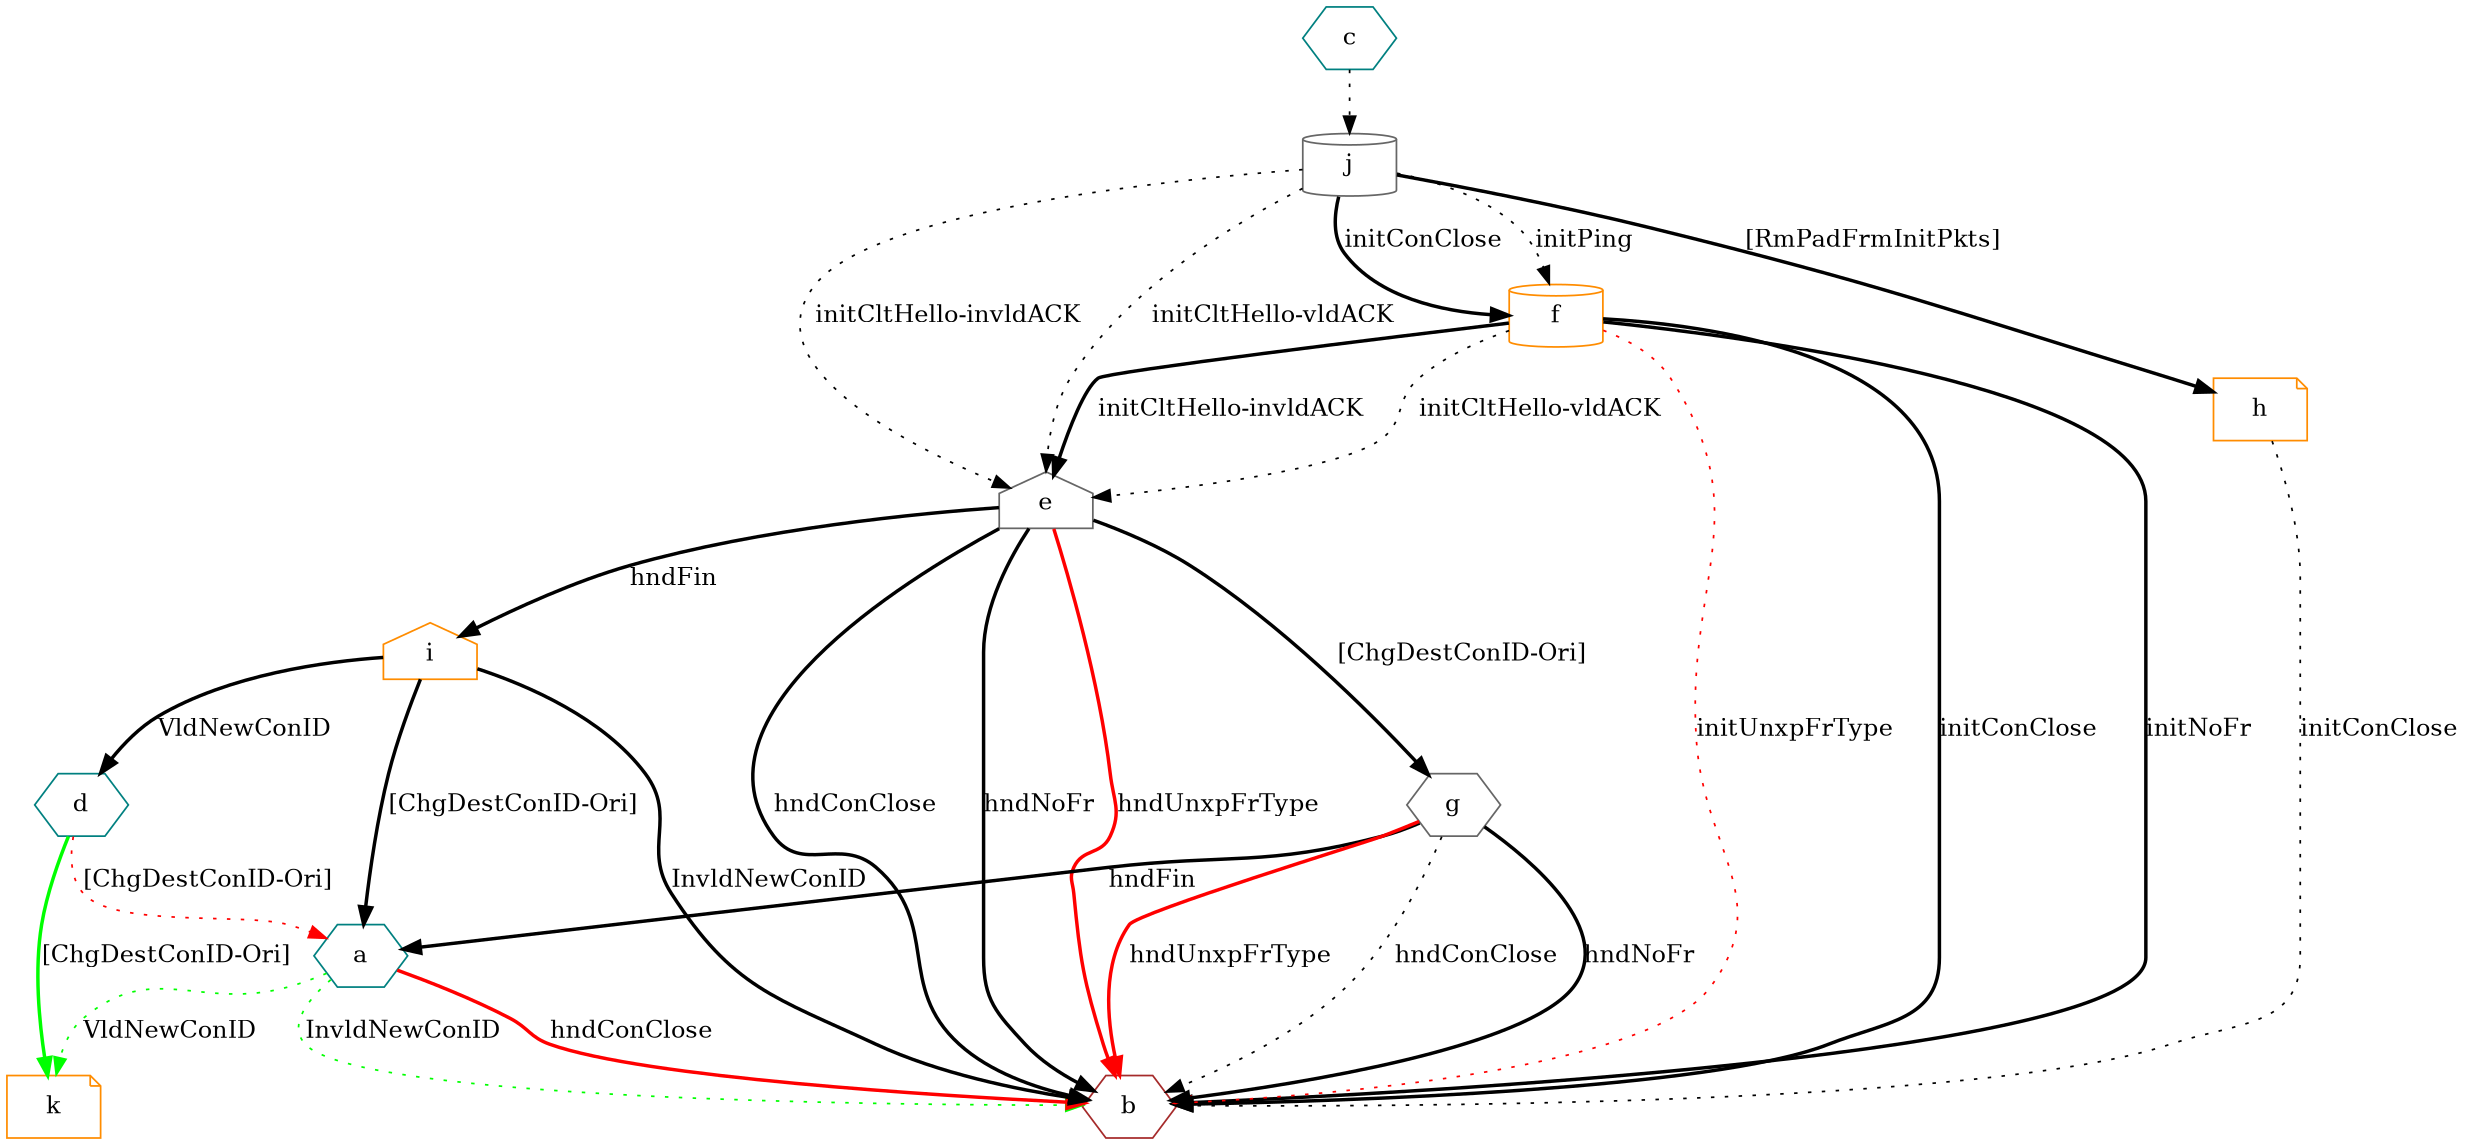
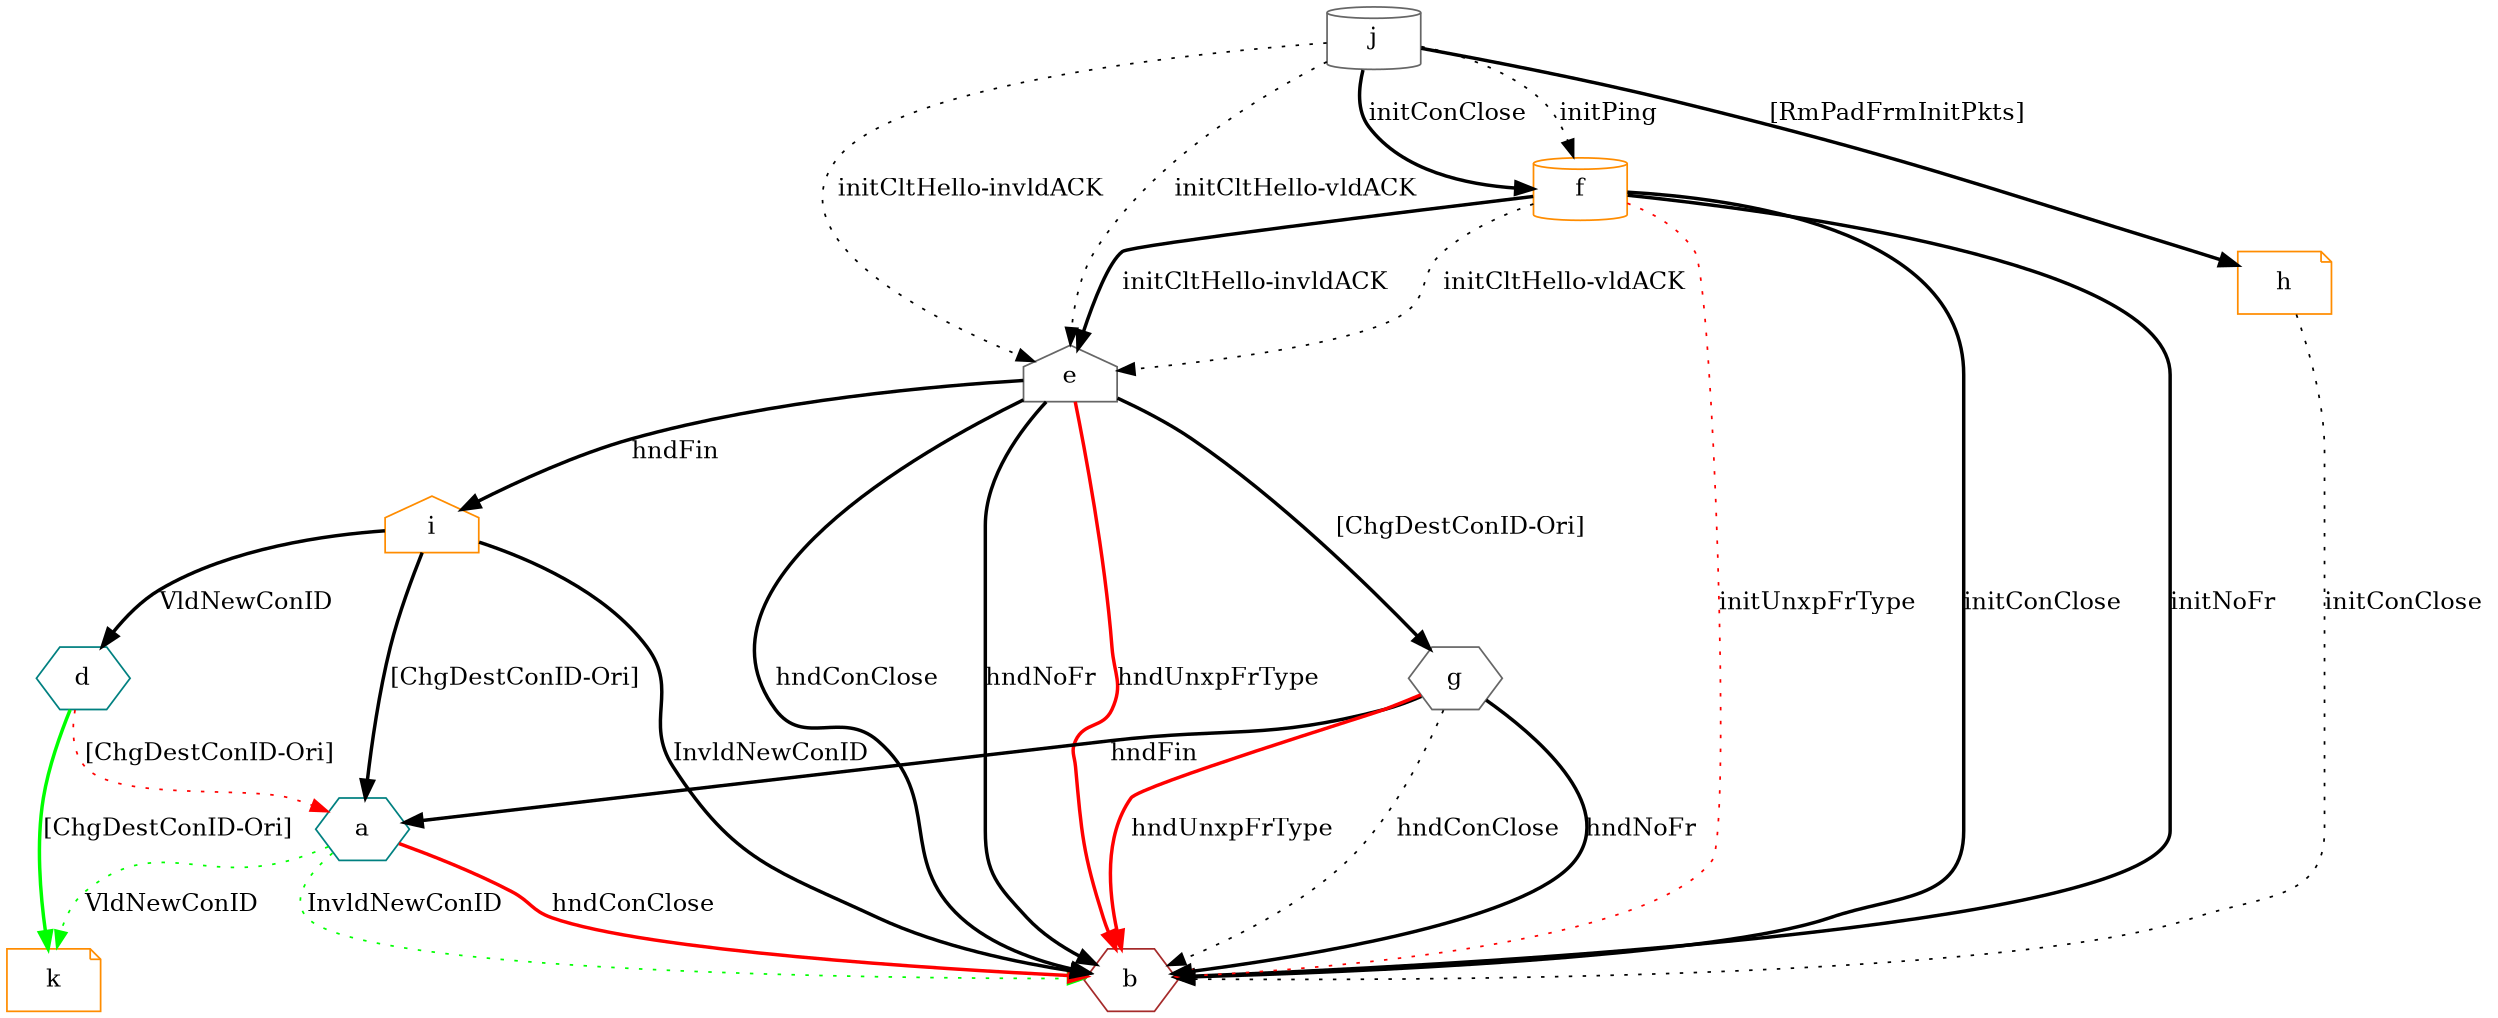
(1350, 38) -> none
